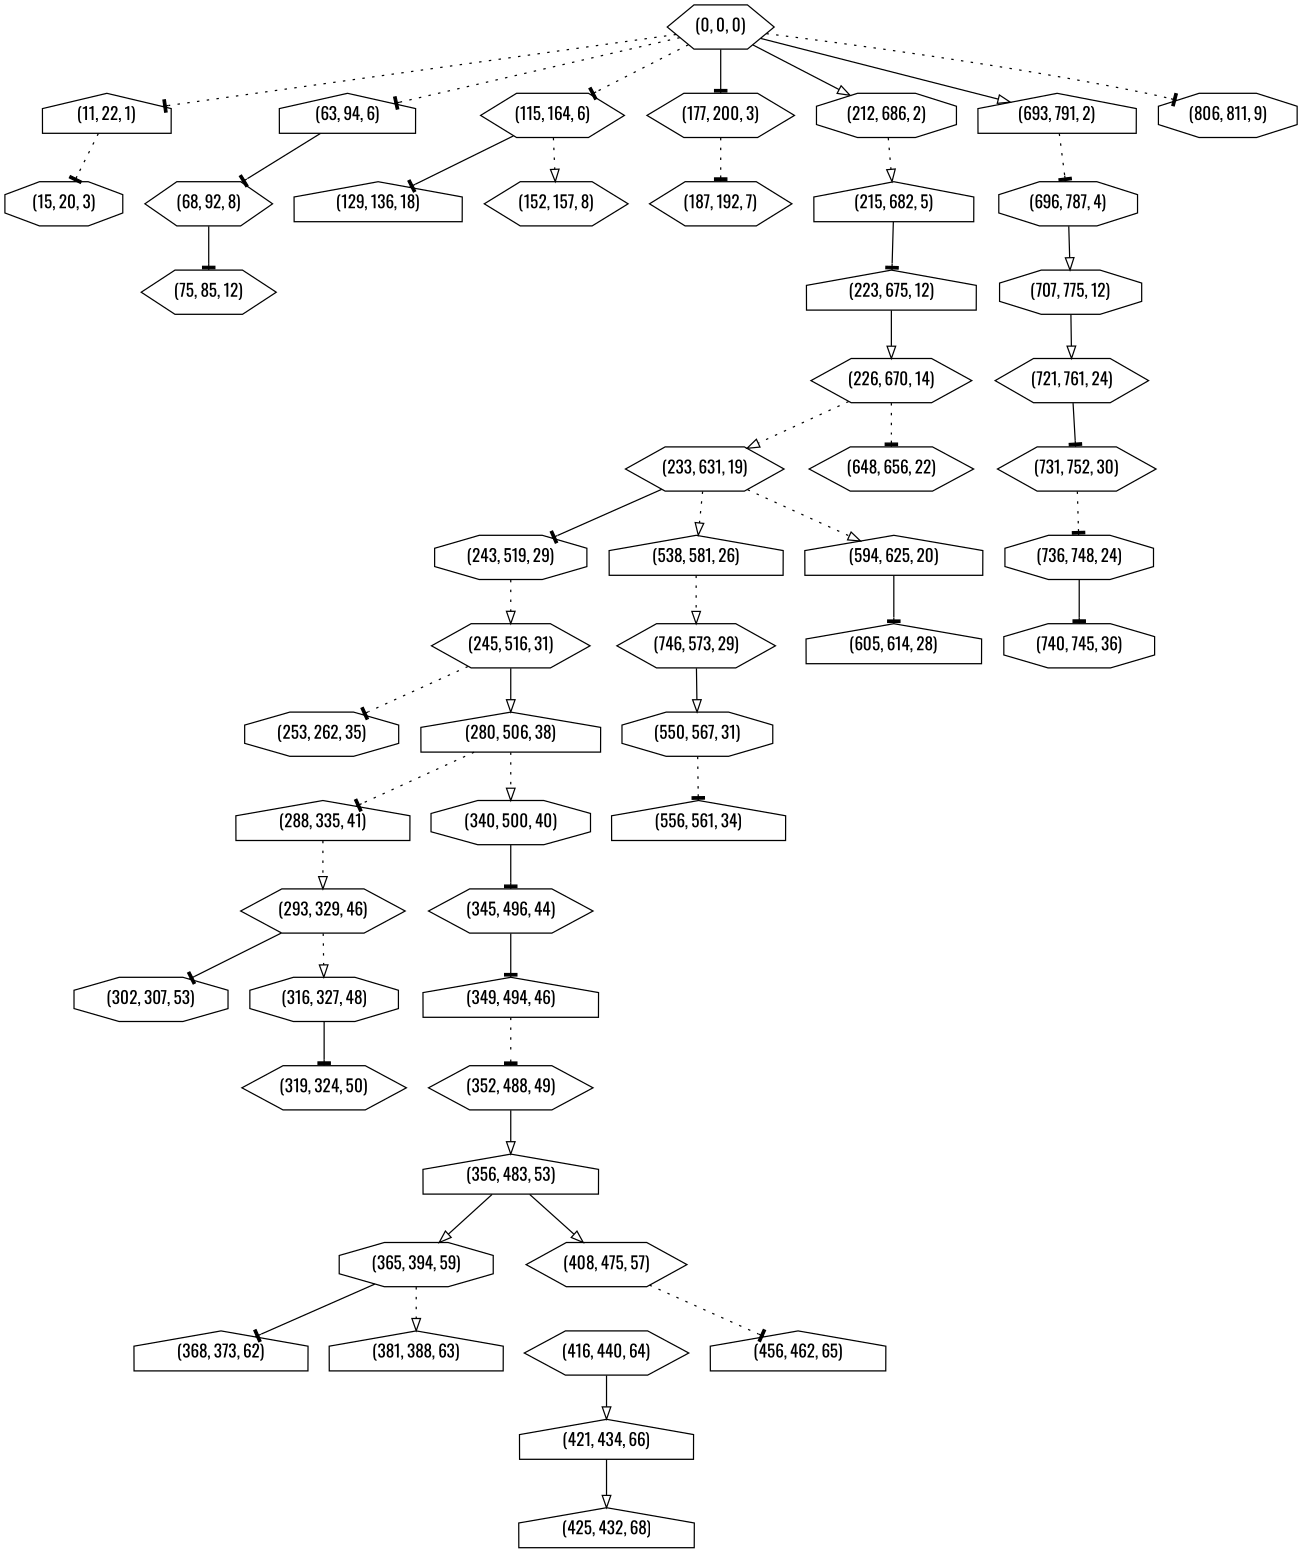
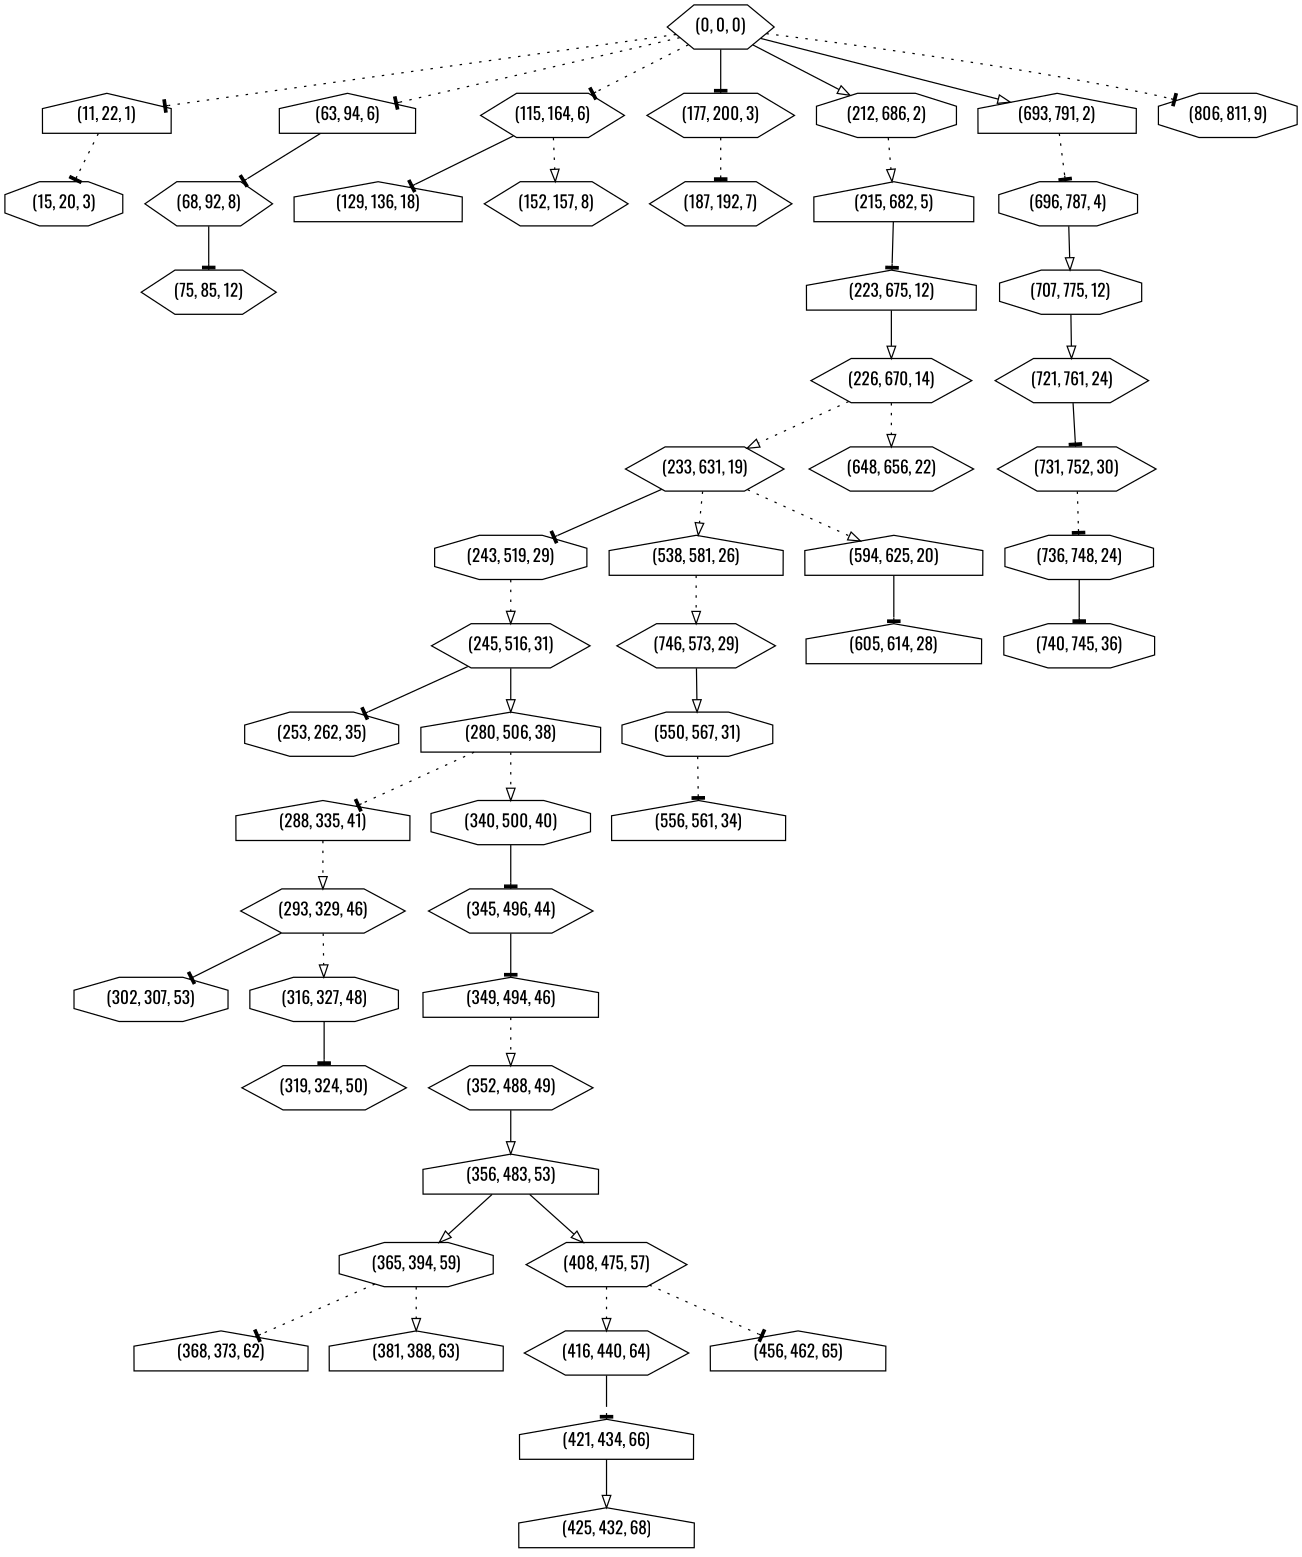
(891, 419) -> (891, 419)
(418, 689) -> (418, 689)
(511, 1035) -> (511, 1035)
none -> (607, 1303)
(318, 1309) -> (318, 1309)
(607, 1391) -> (607, 1391)
